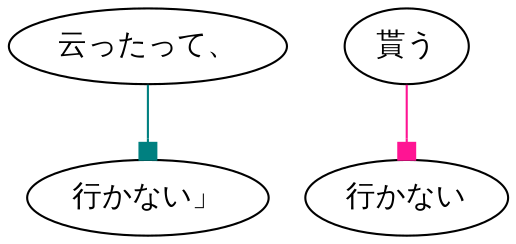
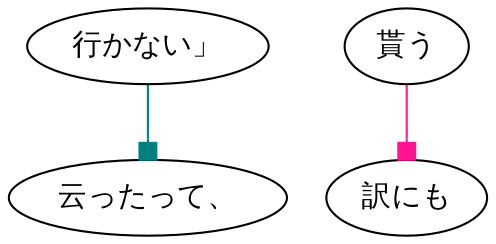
(148, 112) -> (148, 112)
(407, 198) -> (407, 198)
